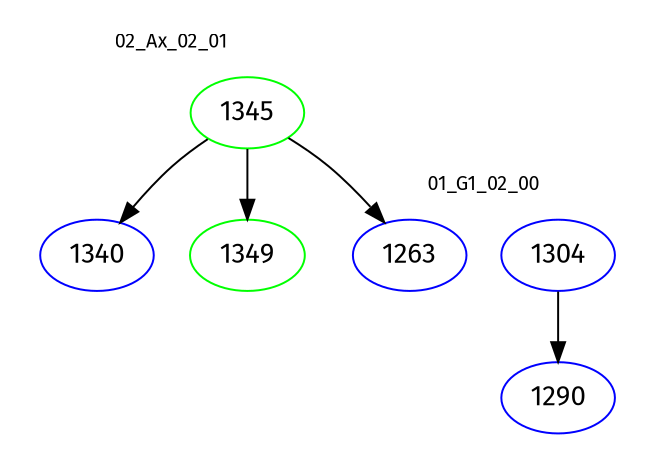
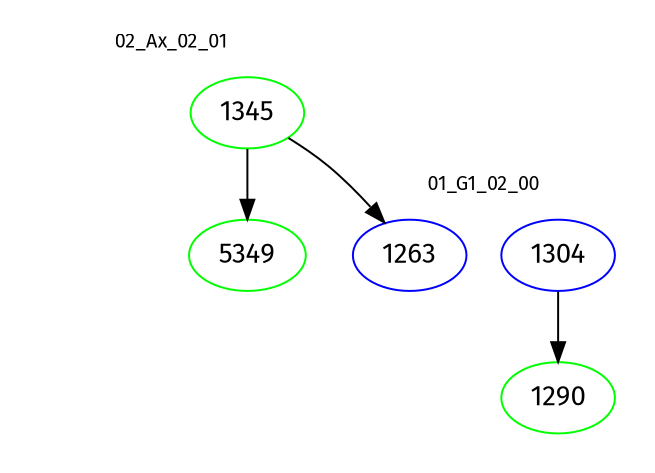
(97, 255) -> none
(247, 255) -> (247, 255)
(558, 398) -> (558, 398)
